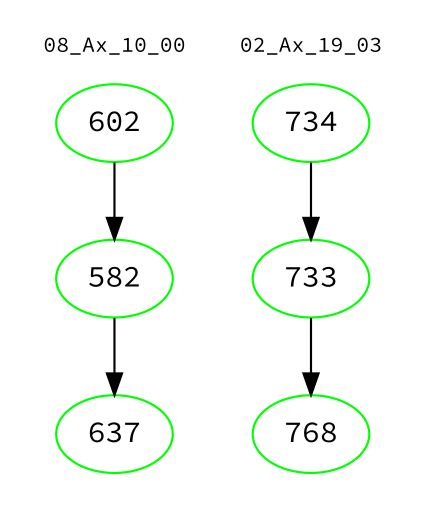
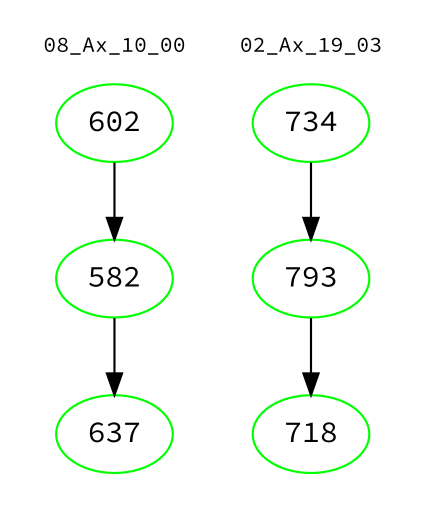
(311, 279) -> (311, 279)
(311, 434) -> (311, 434)
